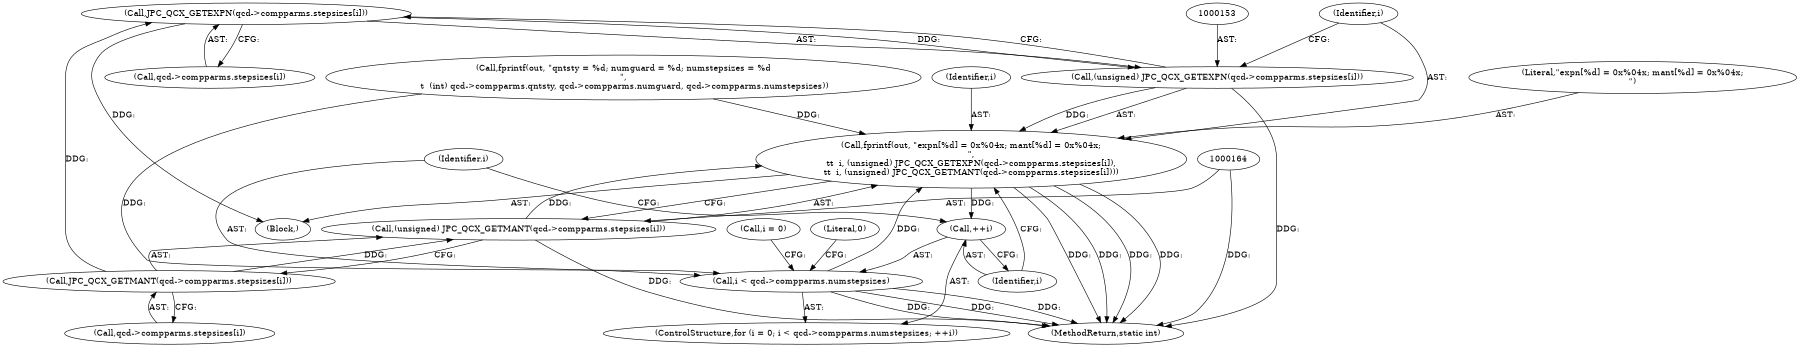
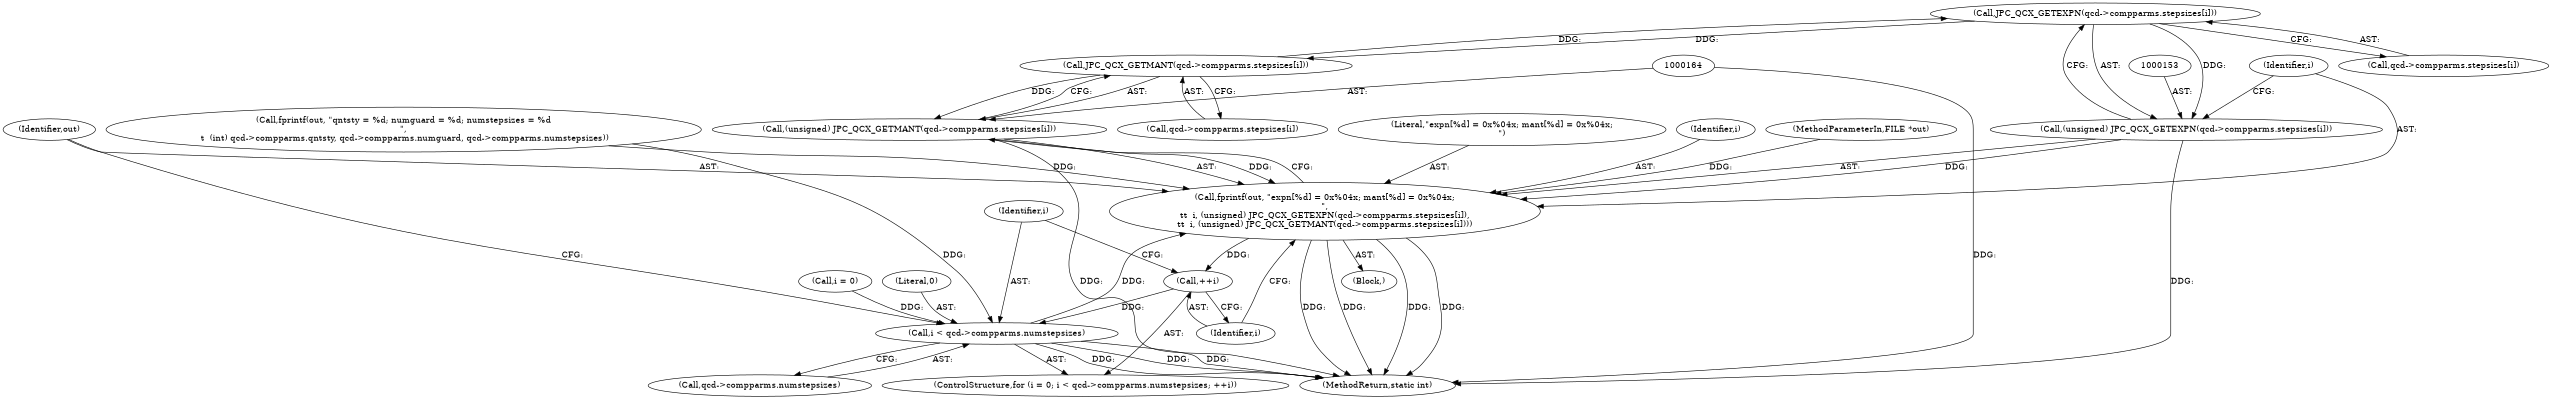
(117, 126) -> (1644, 40)
none -> (49, 130)
none -> (1861, 130)
(797, 255) -> (913, 307)
(837, 255) -> (948, 307)
(925, 255) -> (1134, 307)
none -> (760, 386)
